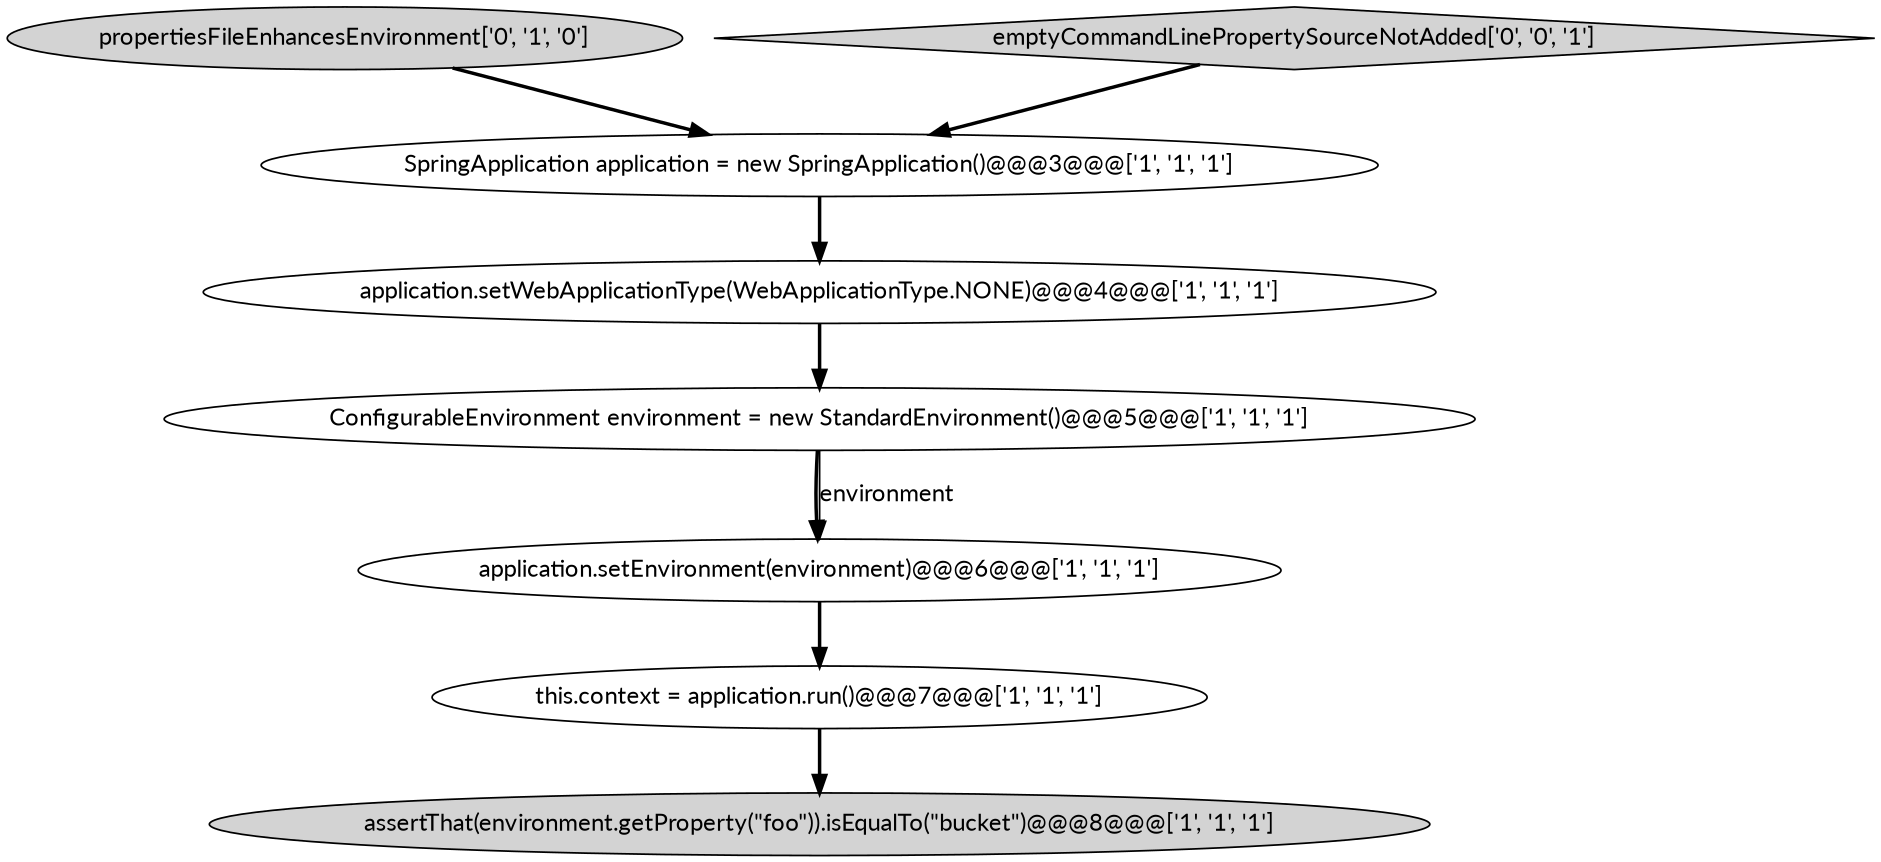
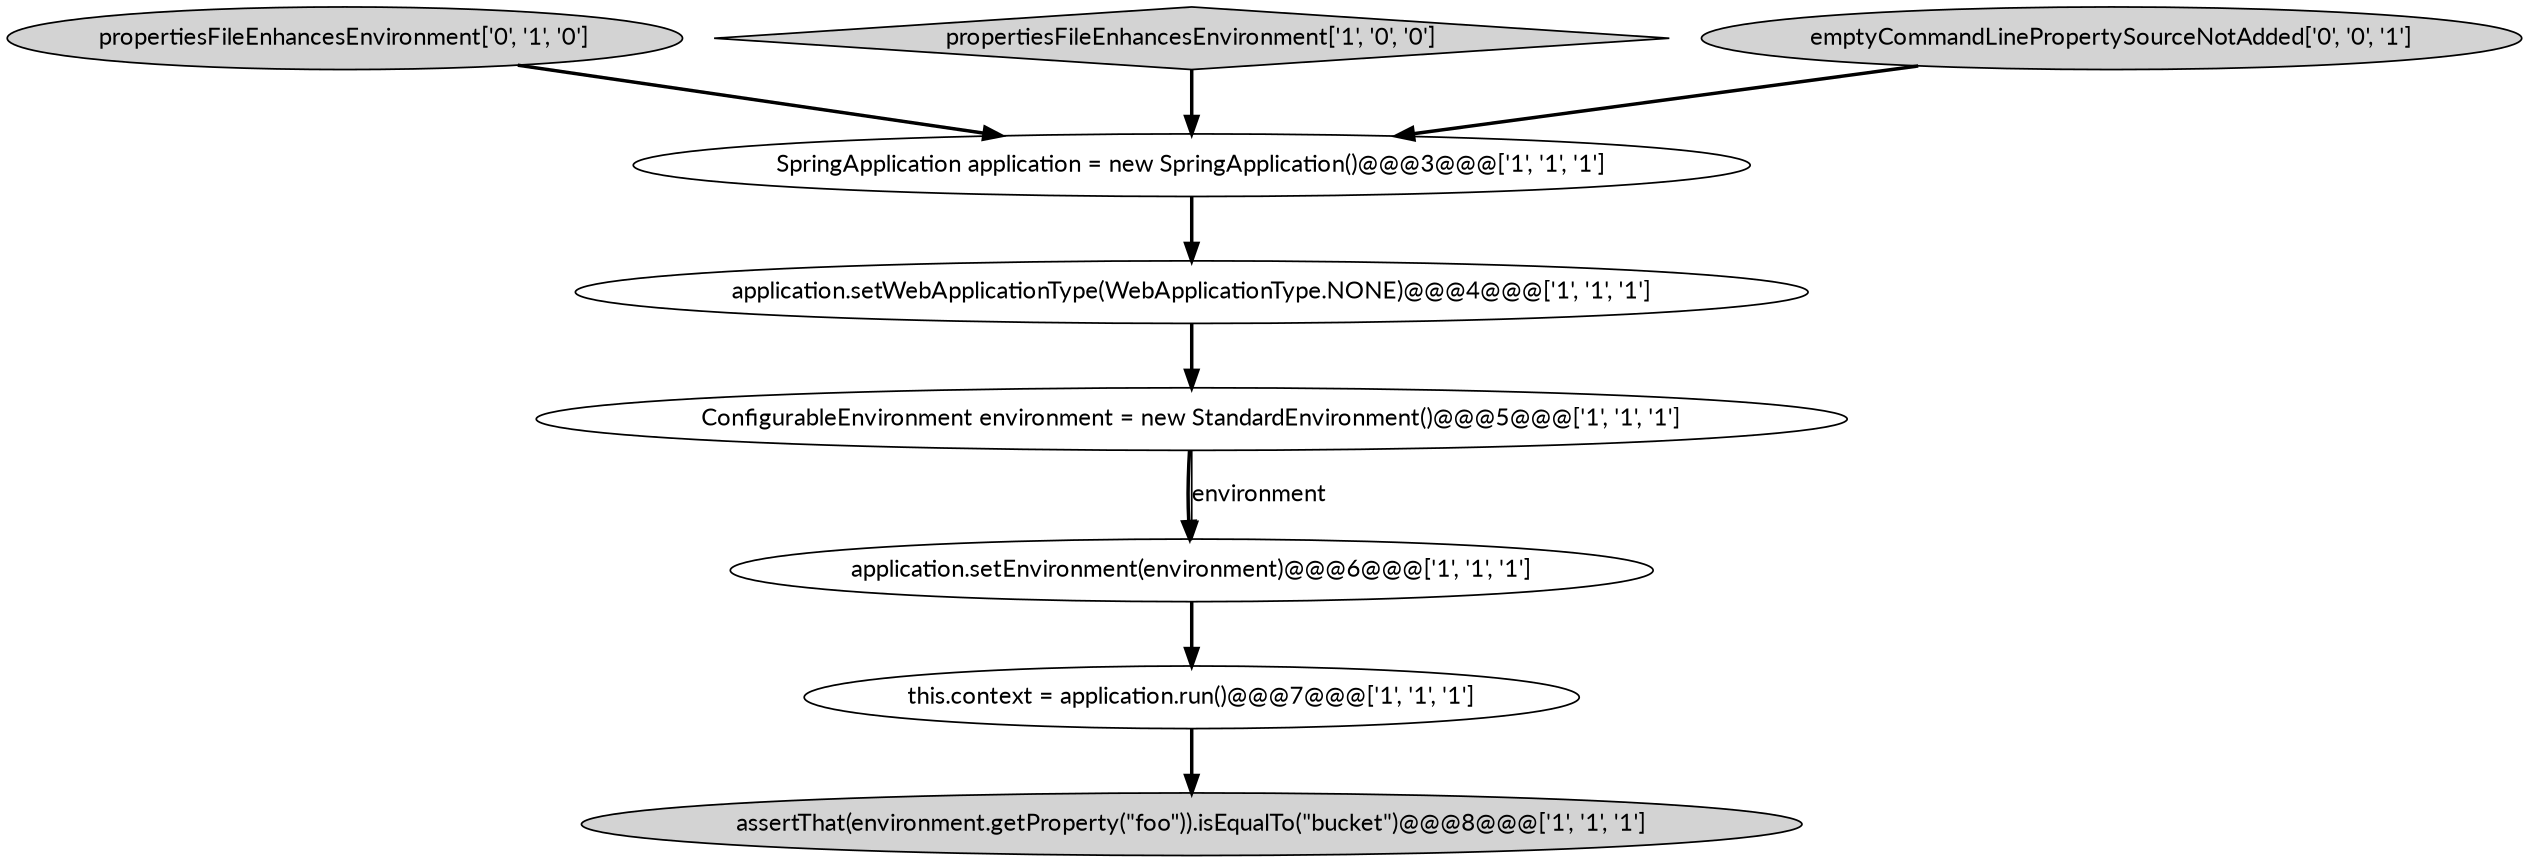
none -> (1192, 38)
(1294, 38) -> (2112, 38)
